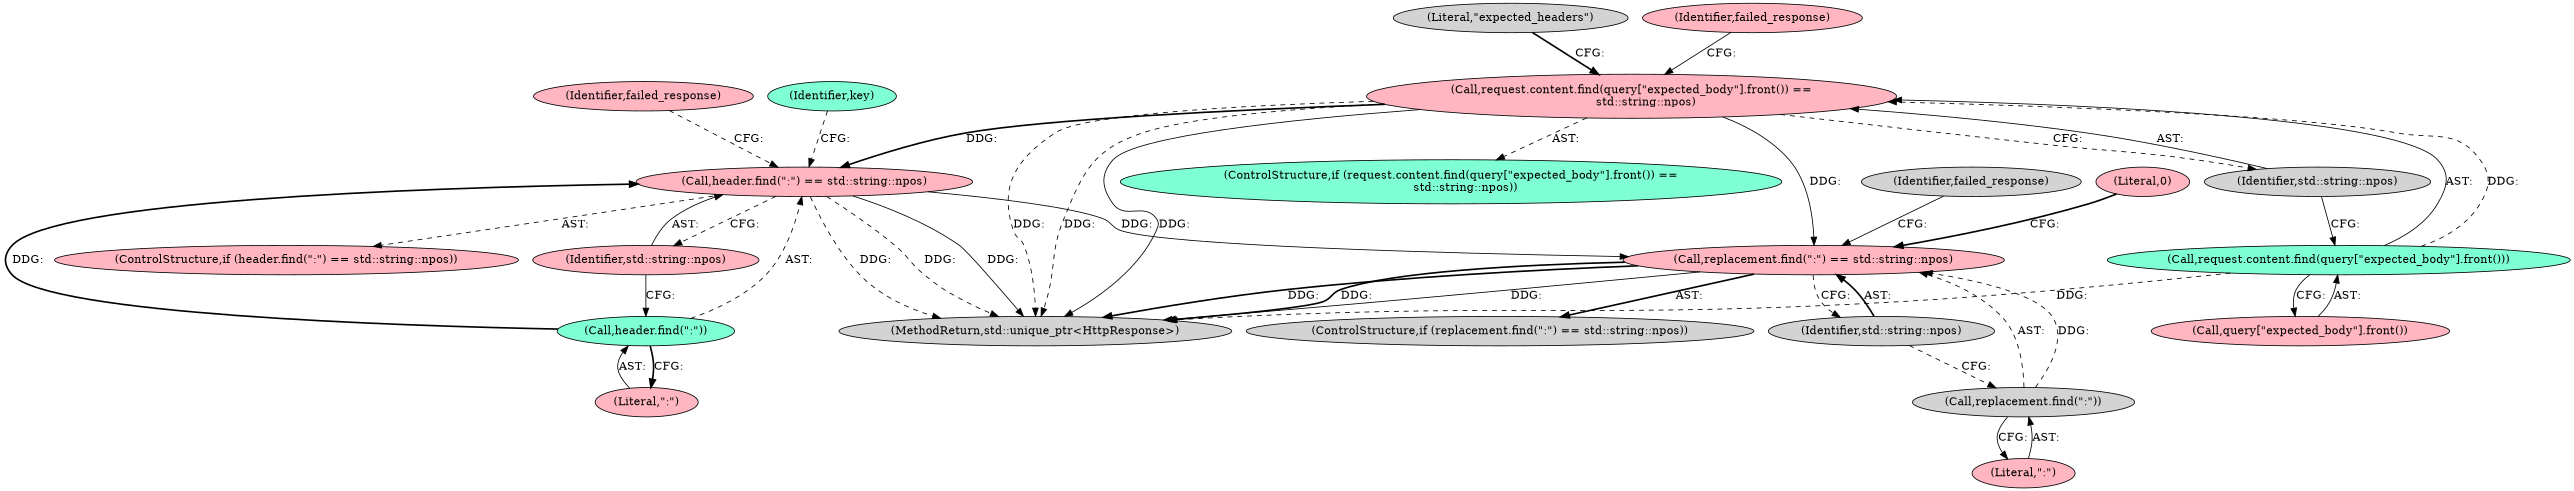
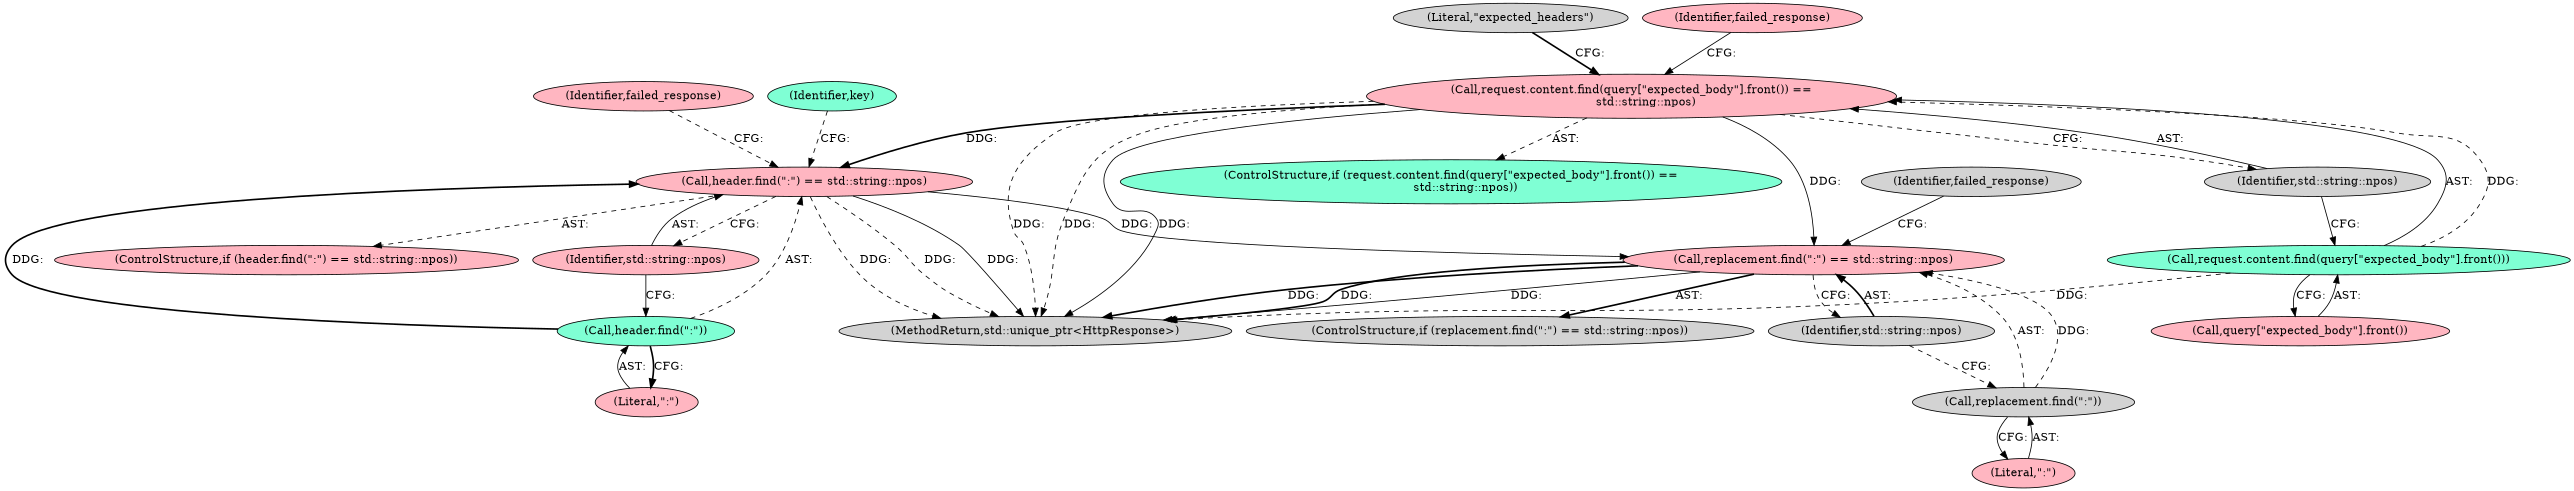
(2143, 182) -> none
